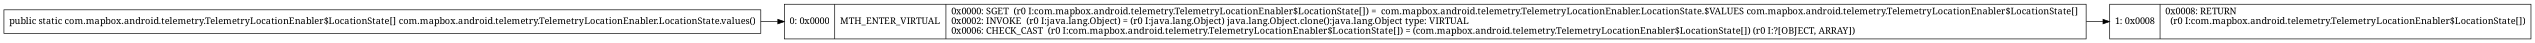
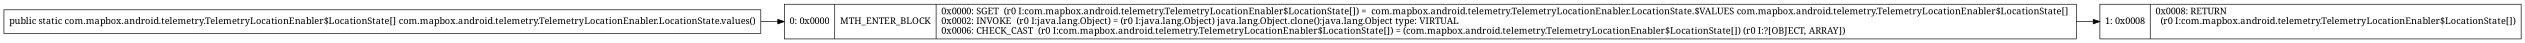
(890, 21) -> (885, 21)
